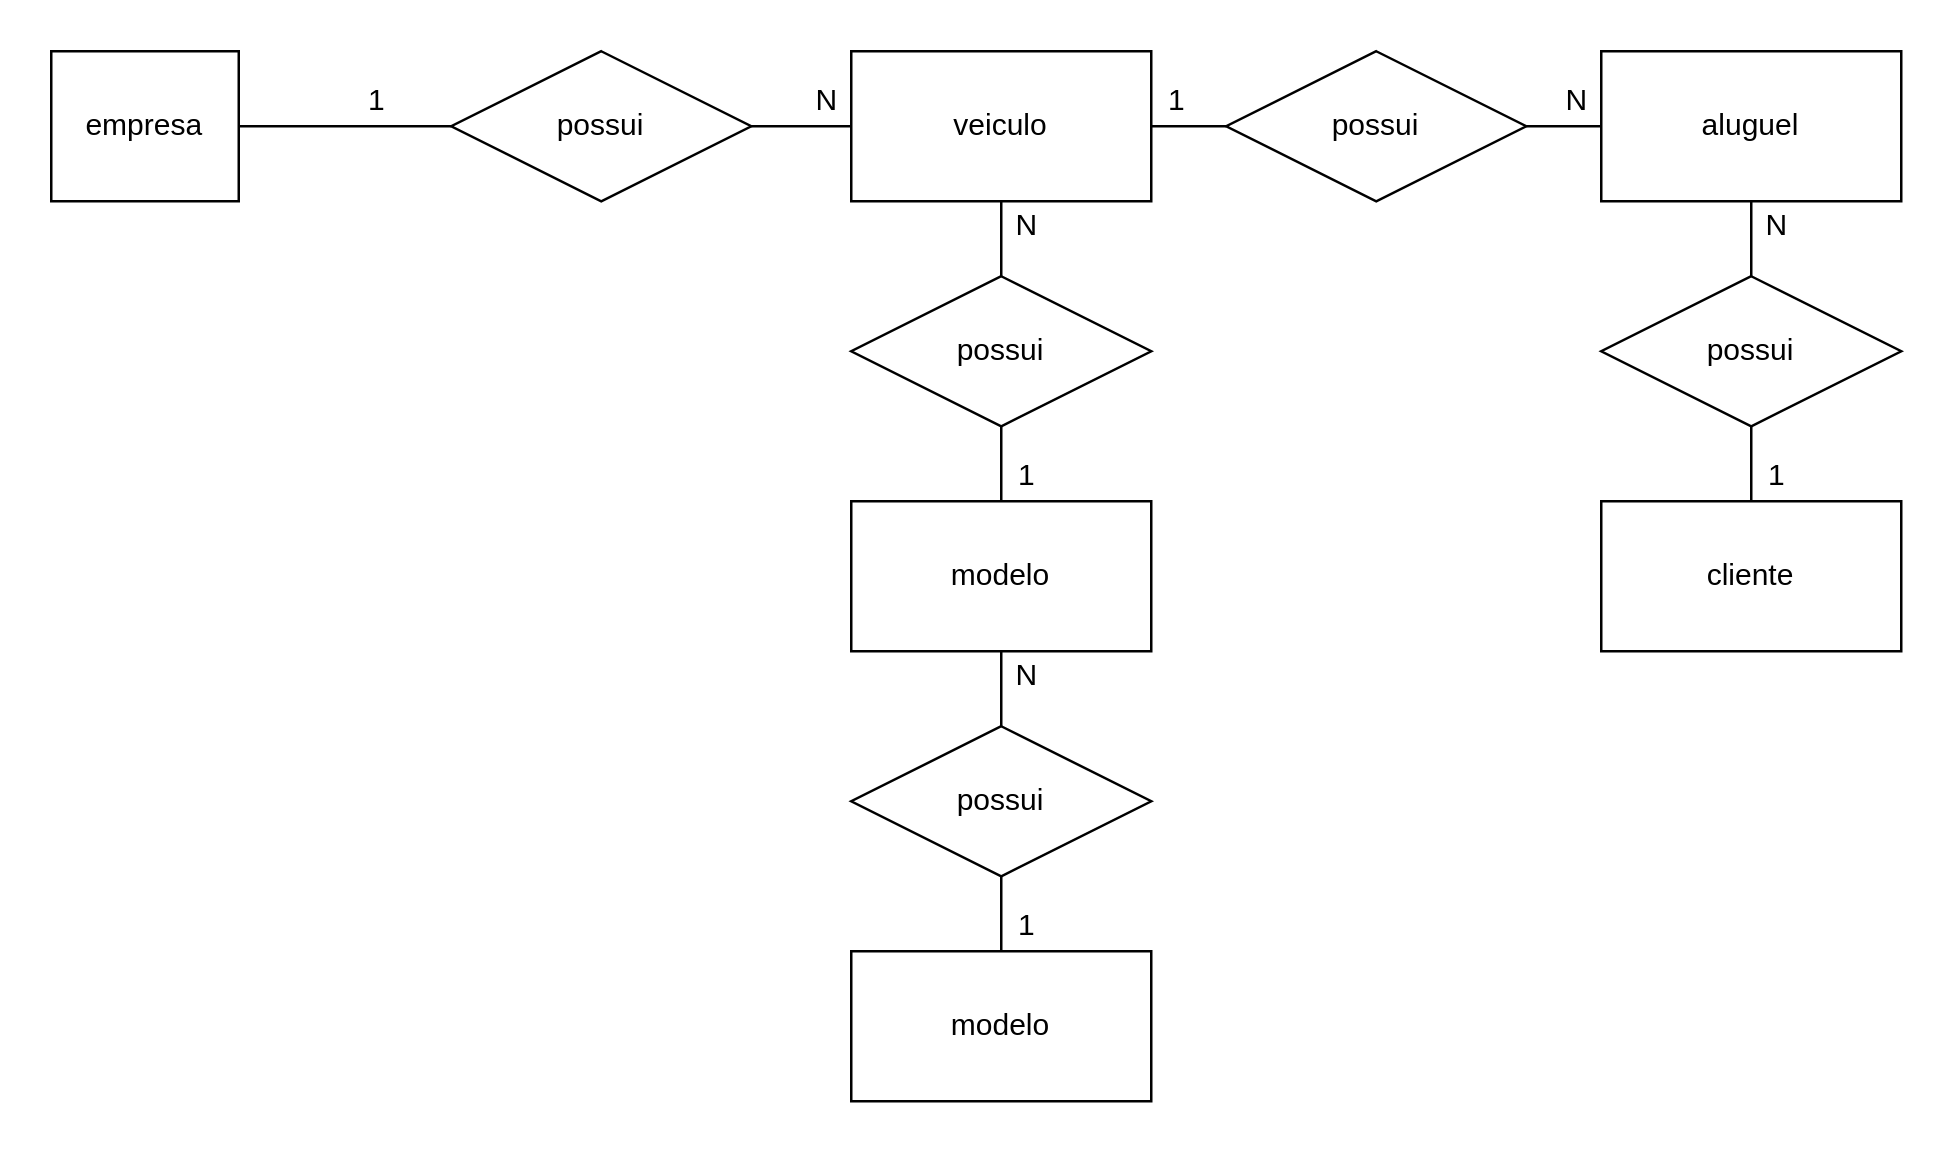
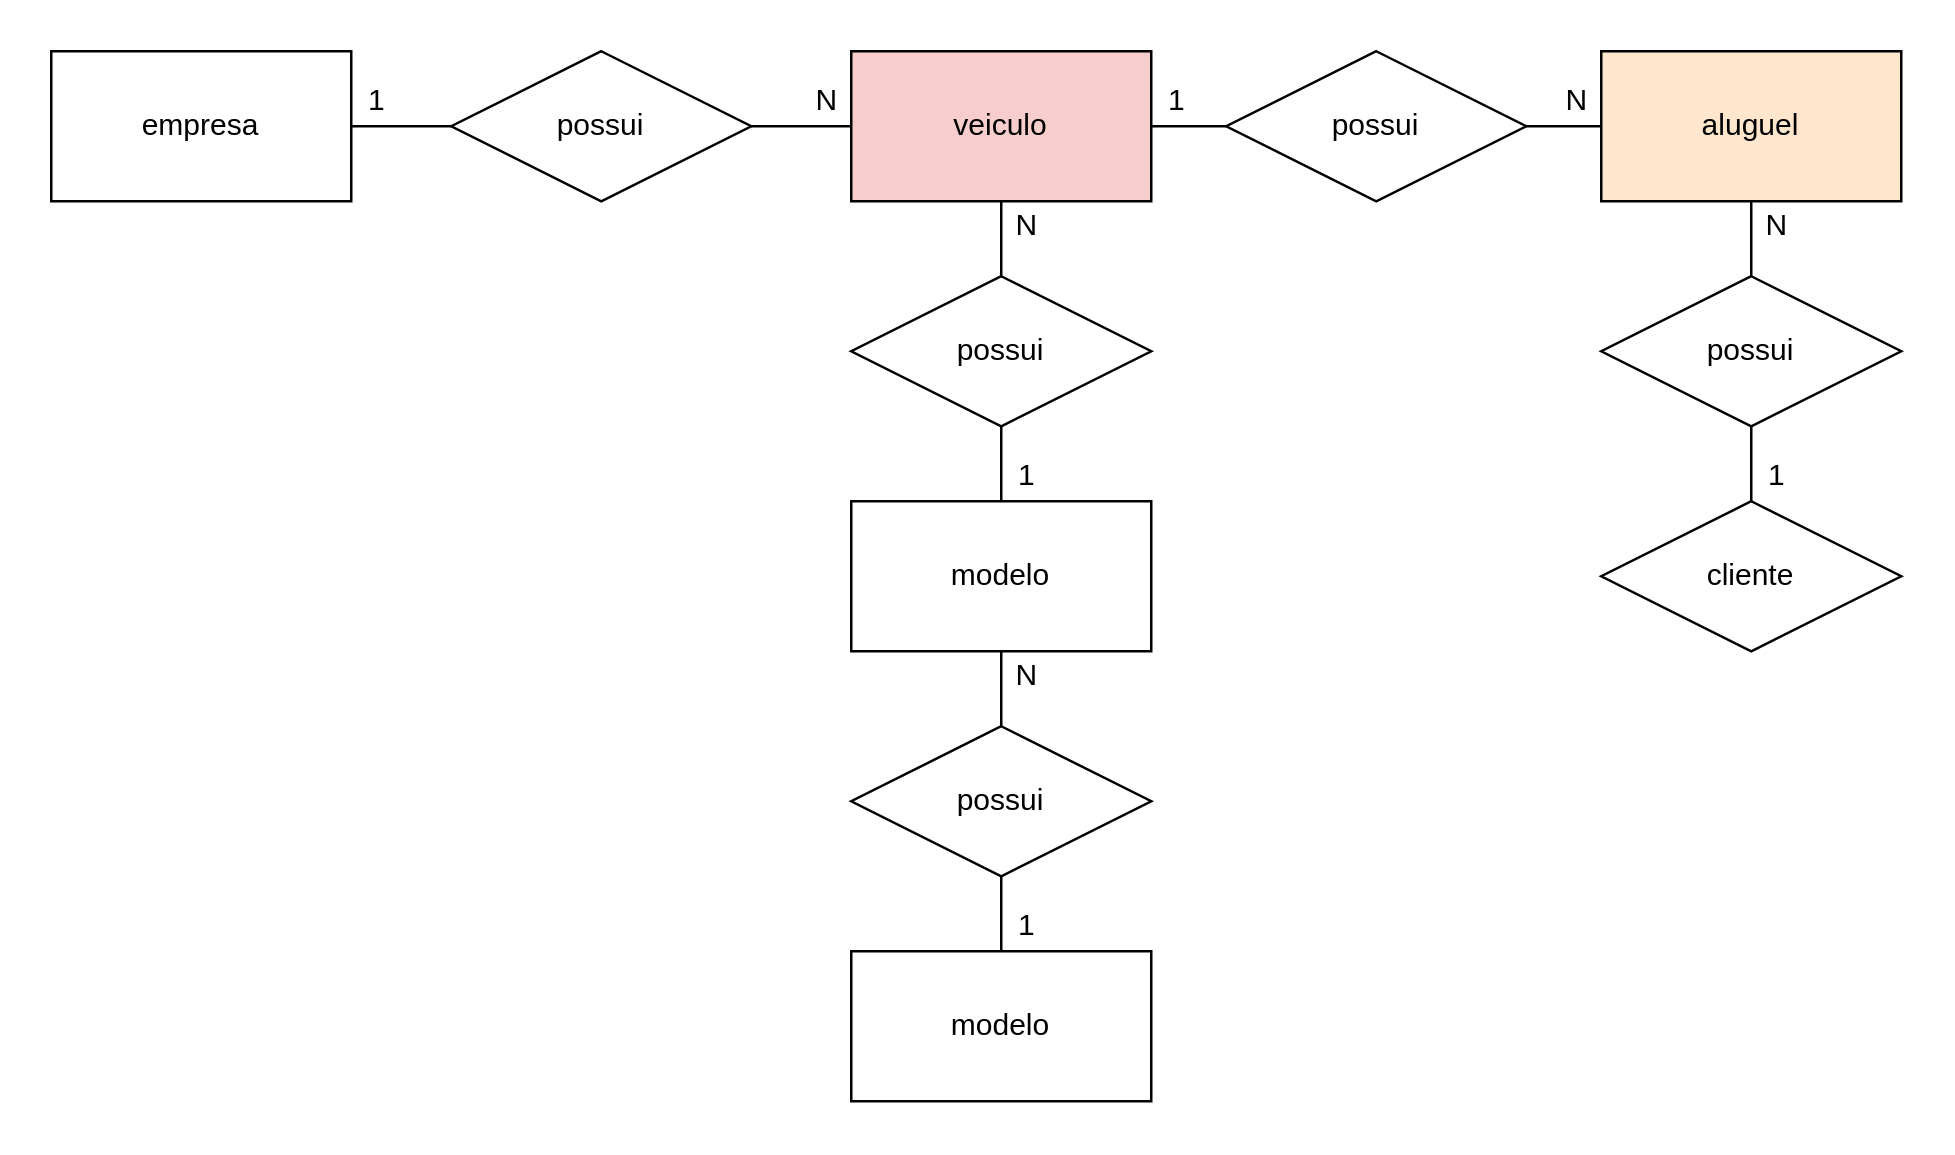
(145, 126) -> (201, 126)
(1001, 126) -> (1001, 126)
(1751, 126) -> (1751, 126)
(1751, 576) -> (1751, 576)
